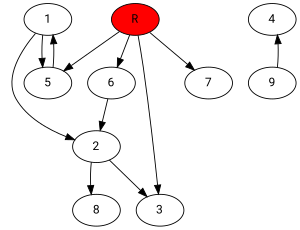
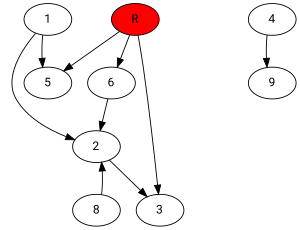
(54, 56) -> none
(278, 56) -> (266, 47)
(209, 83) -> none
(91, 174) -> (102, 183)
